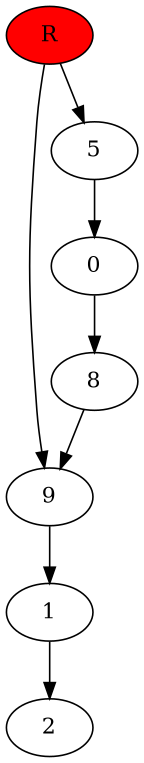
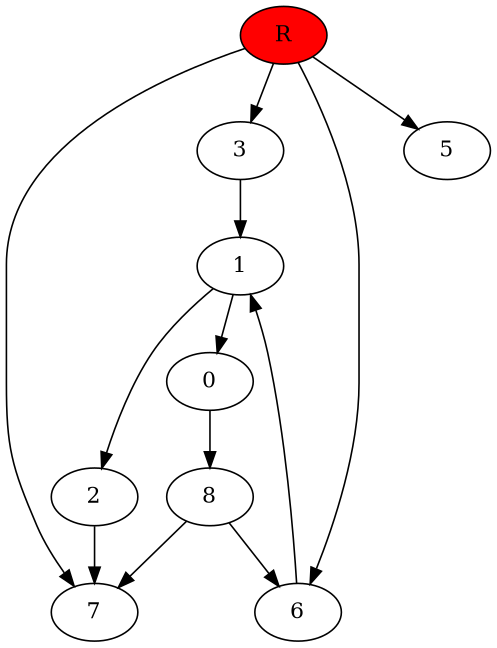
none -> (240, 151)
(95, 200) -> (227, 316)
(50, 497) -> (298, 612)
none -> (95, 612)
